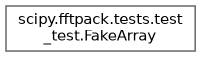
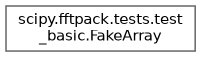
(101, 29) -> (101, 29)
